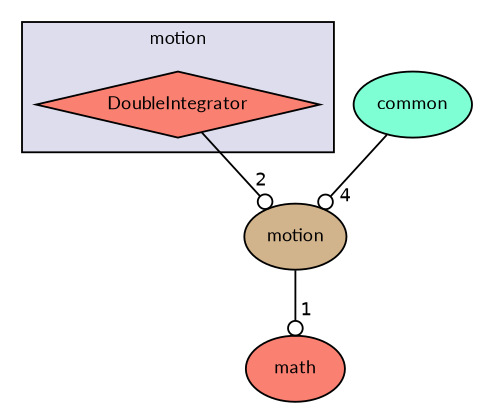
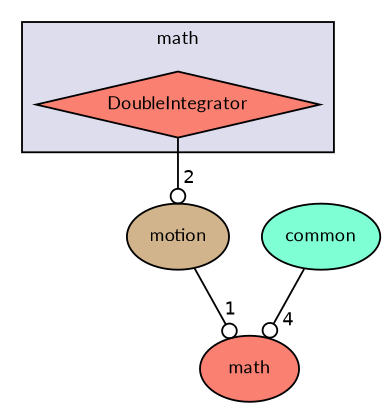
(178, 39) -> (178, 39)
(359, 166) -> (289, 296)
